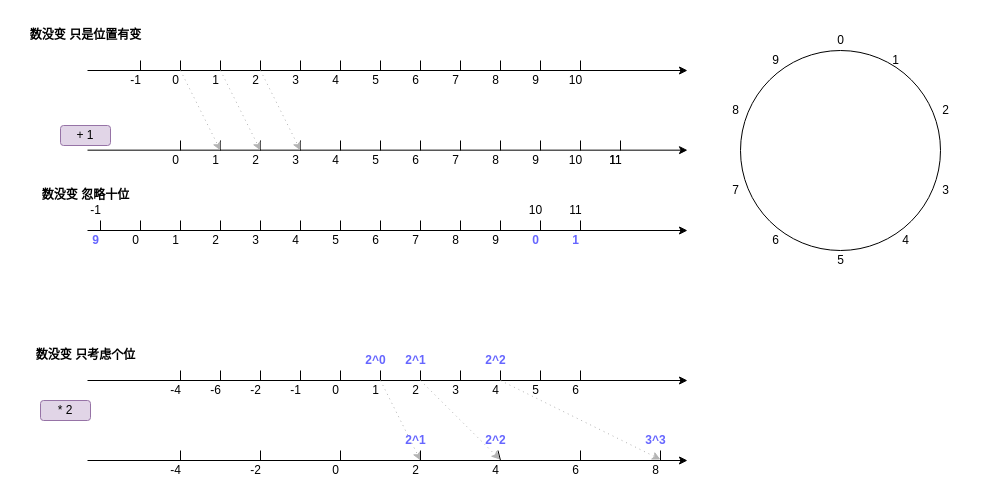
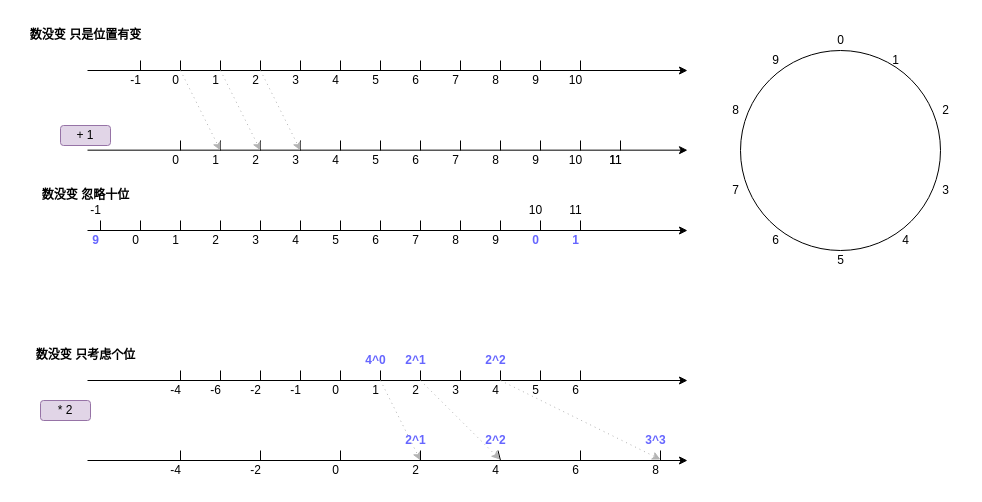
(376, 361) -> (376, 361)
